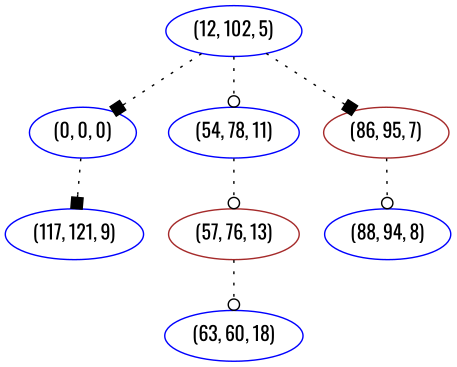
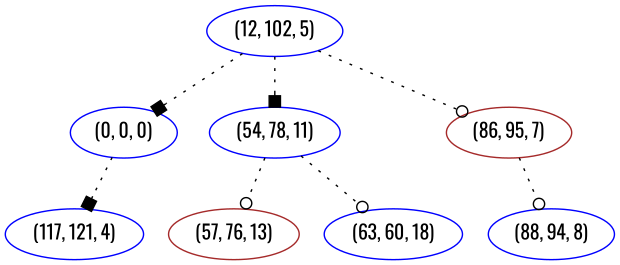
(234, 76) -> (275, 75)
(304, 78) -> (387, 80)
(74, 234) -> (74, 234)
(234, 280) -> (329, 179)
